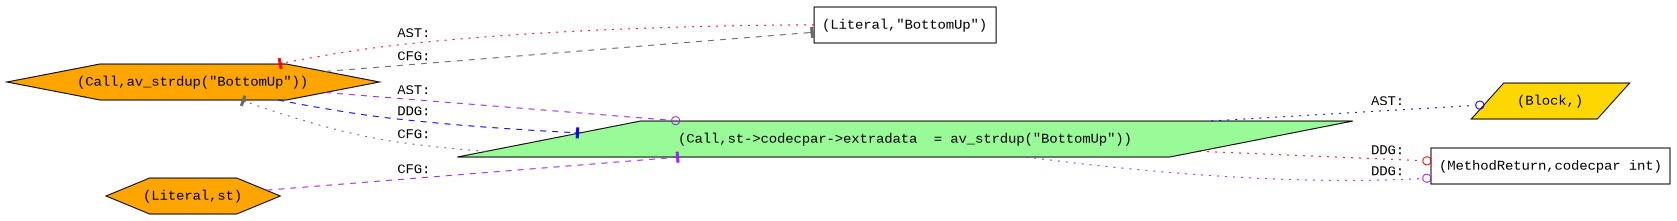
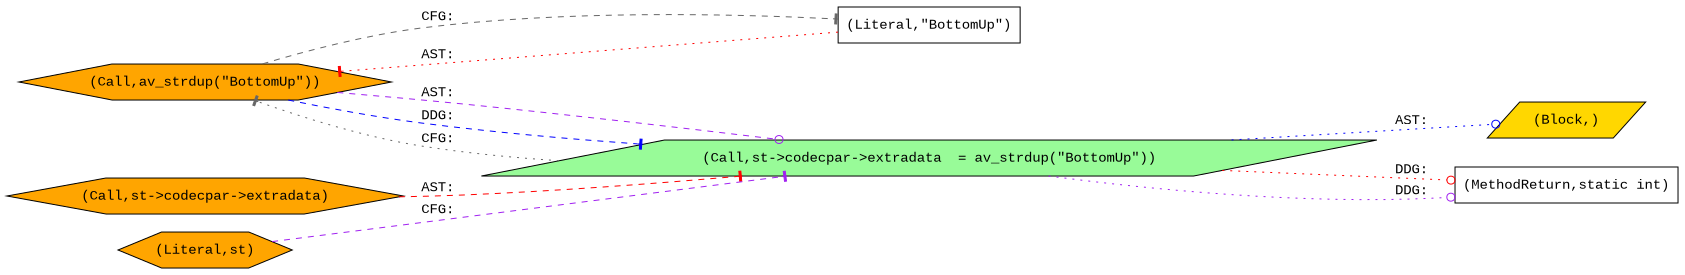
(1550, 166) -> (1566, 185)
none -> (205, 196)
